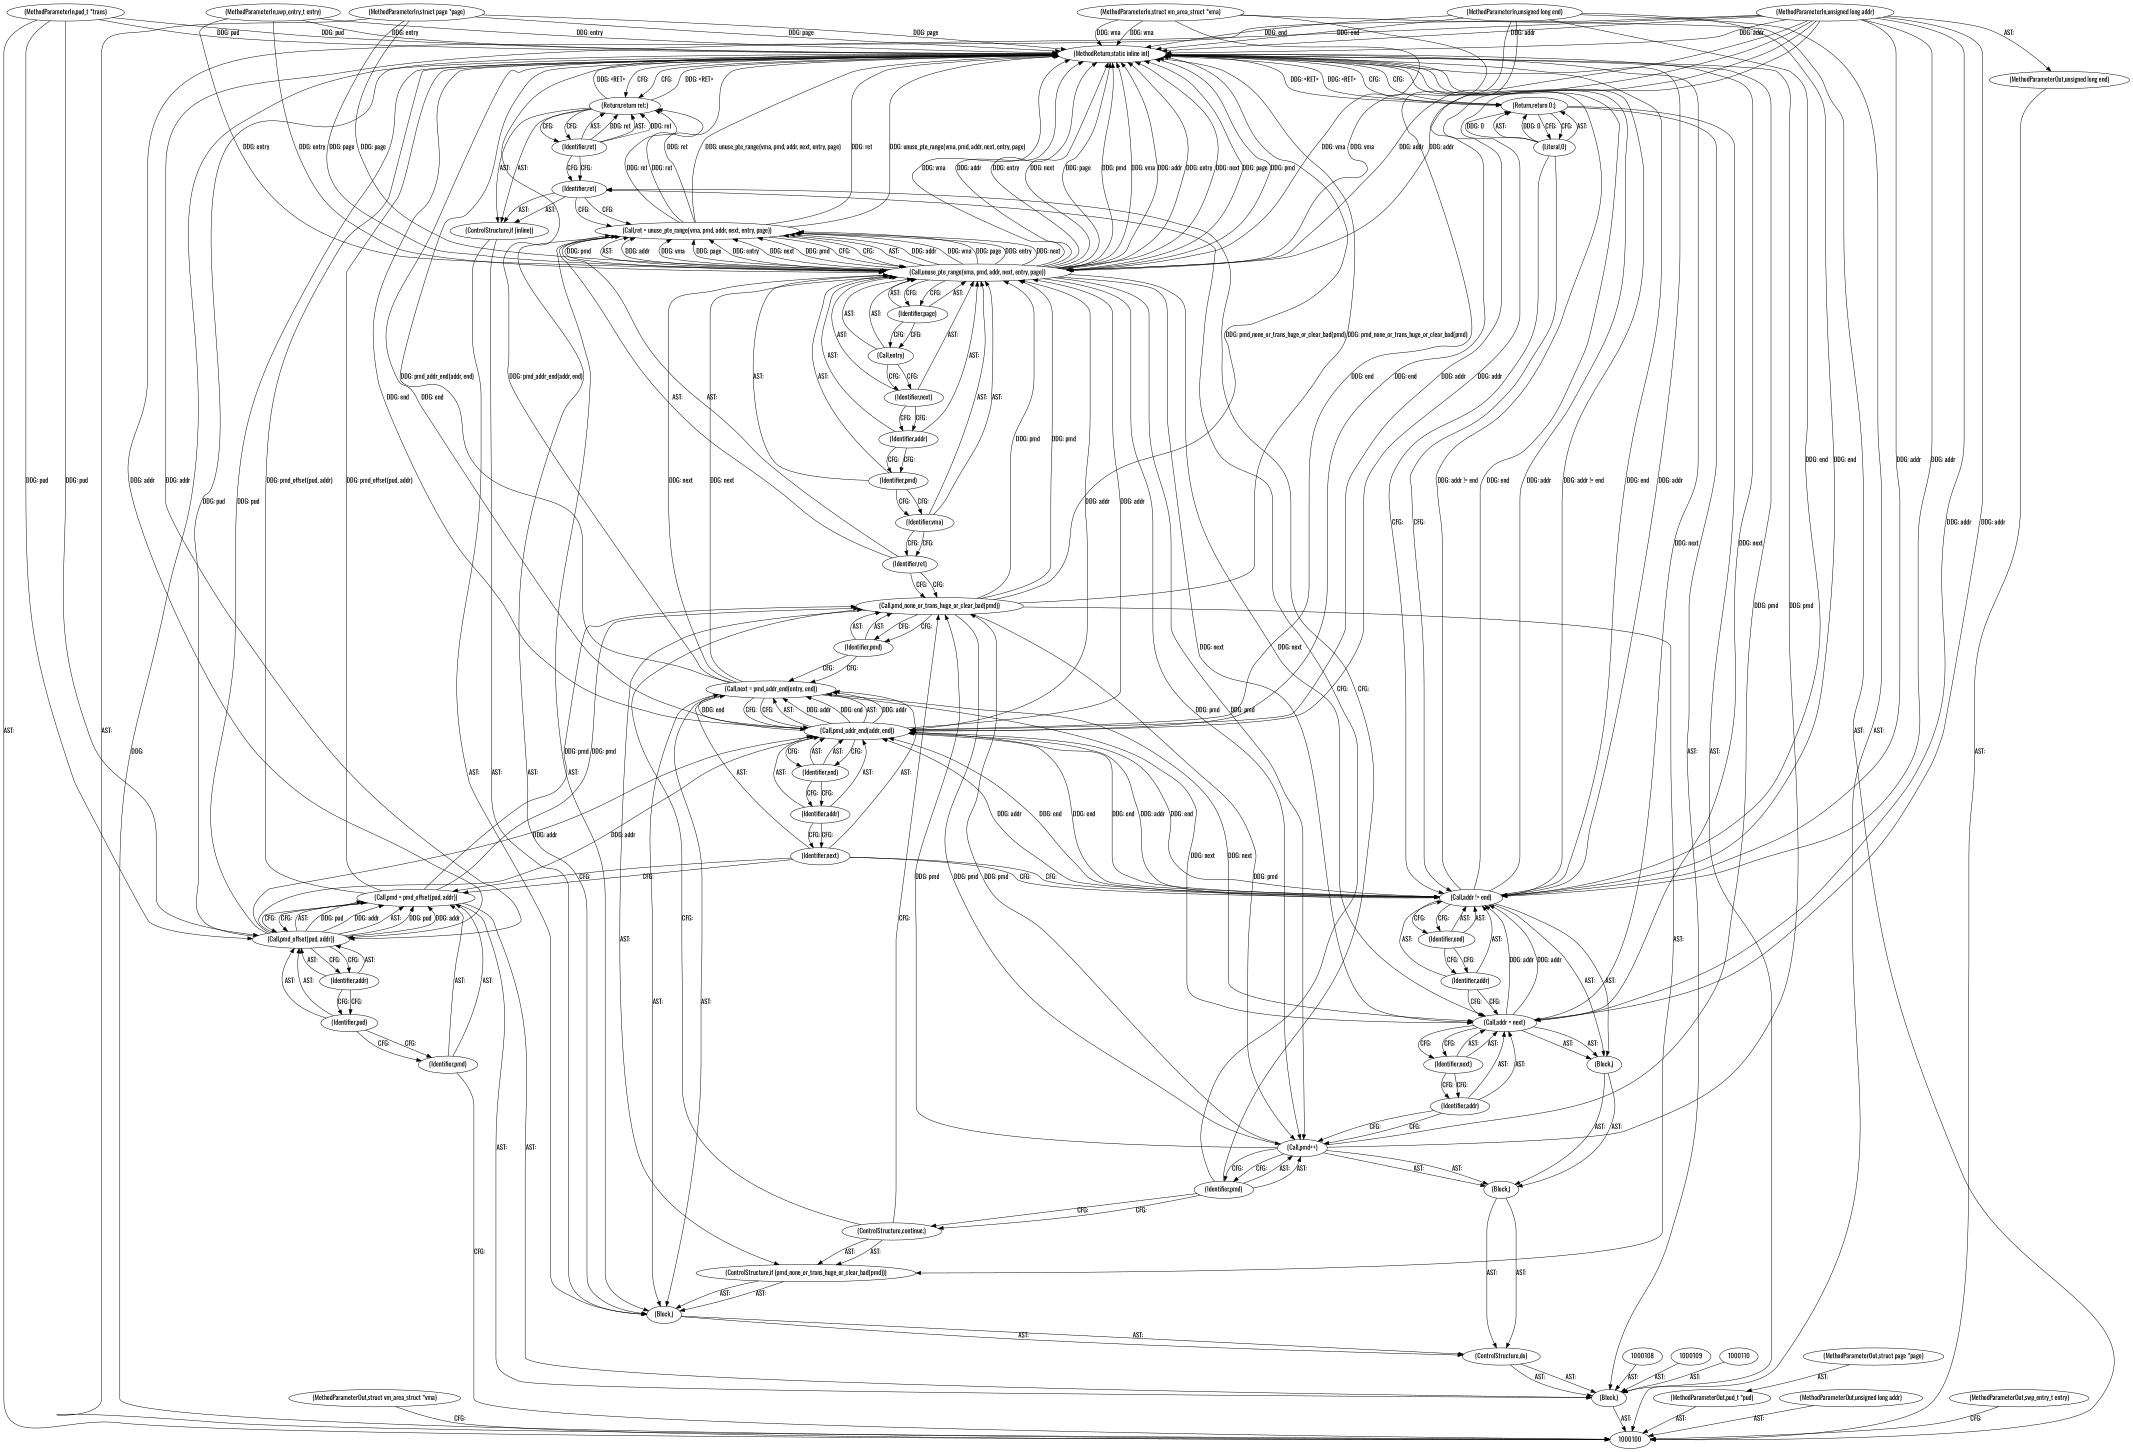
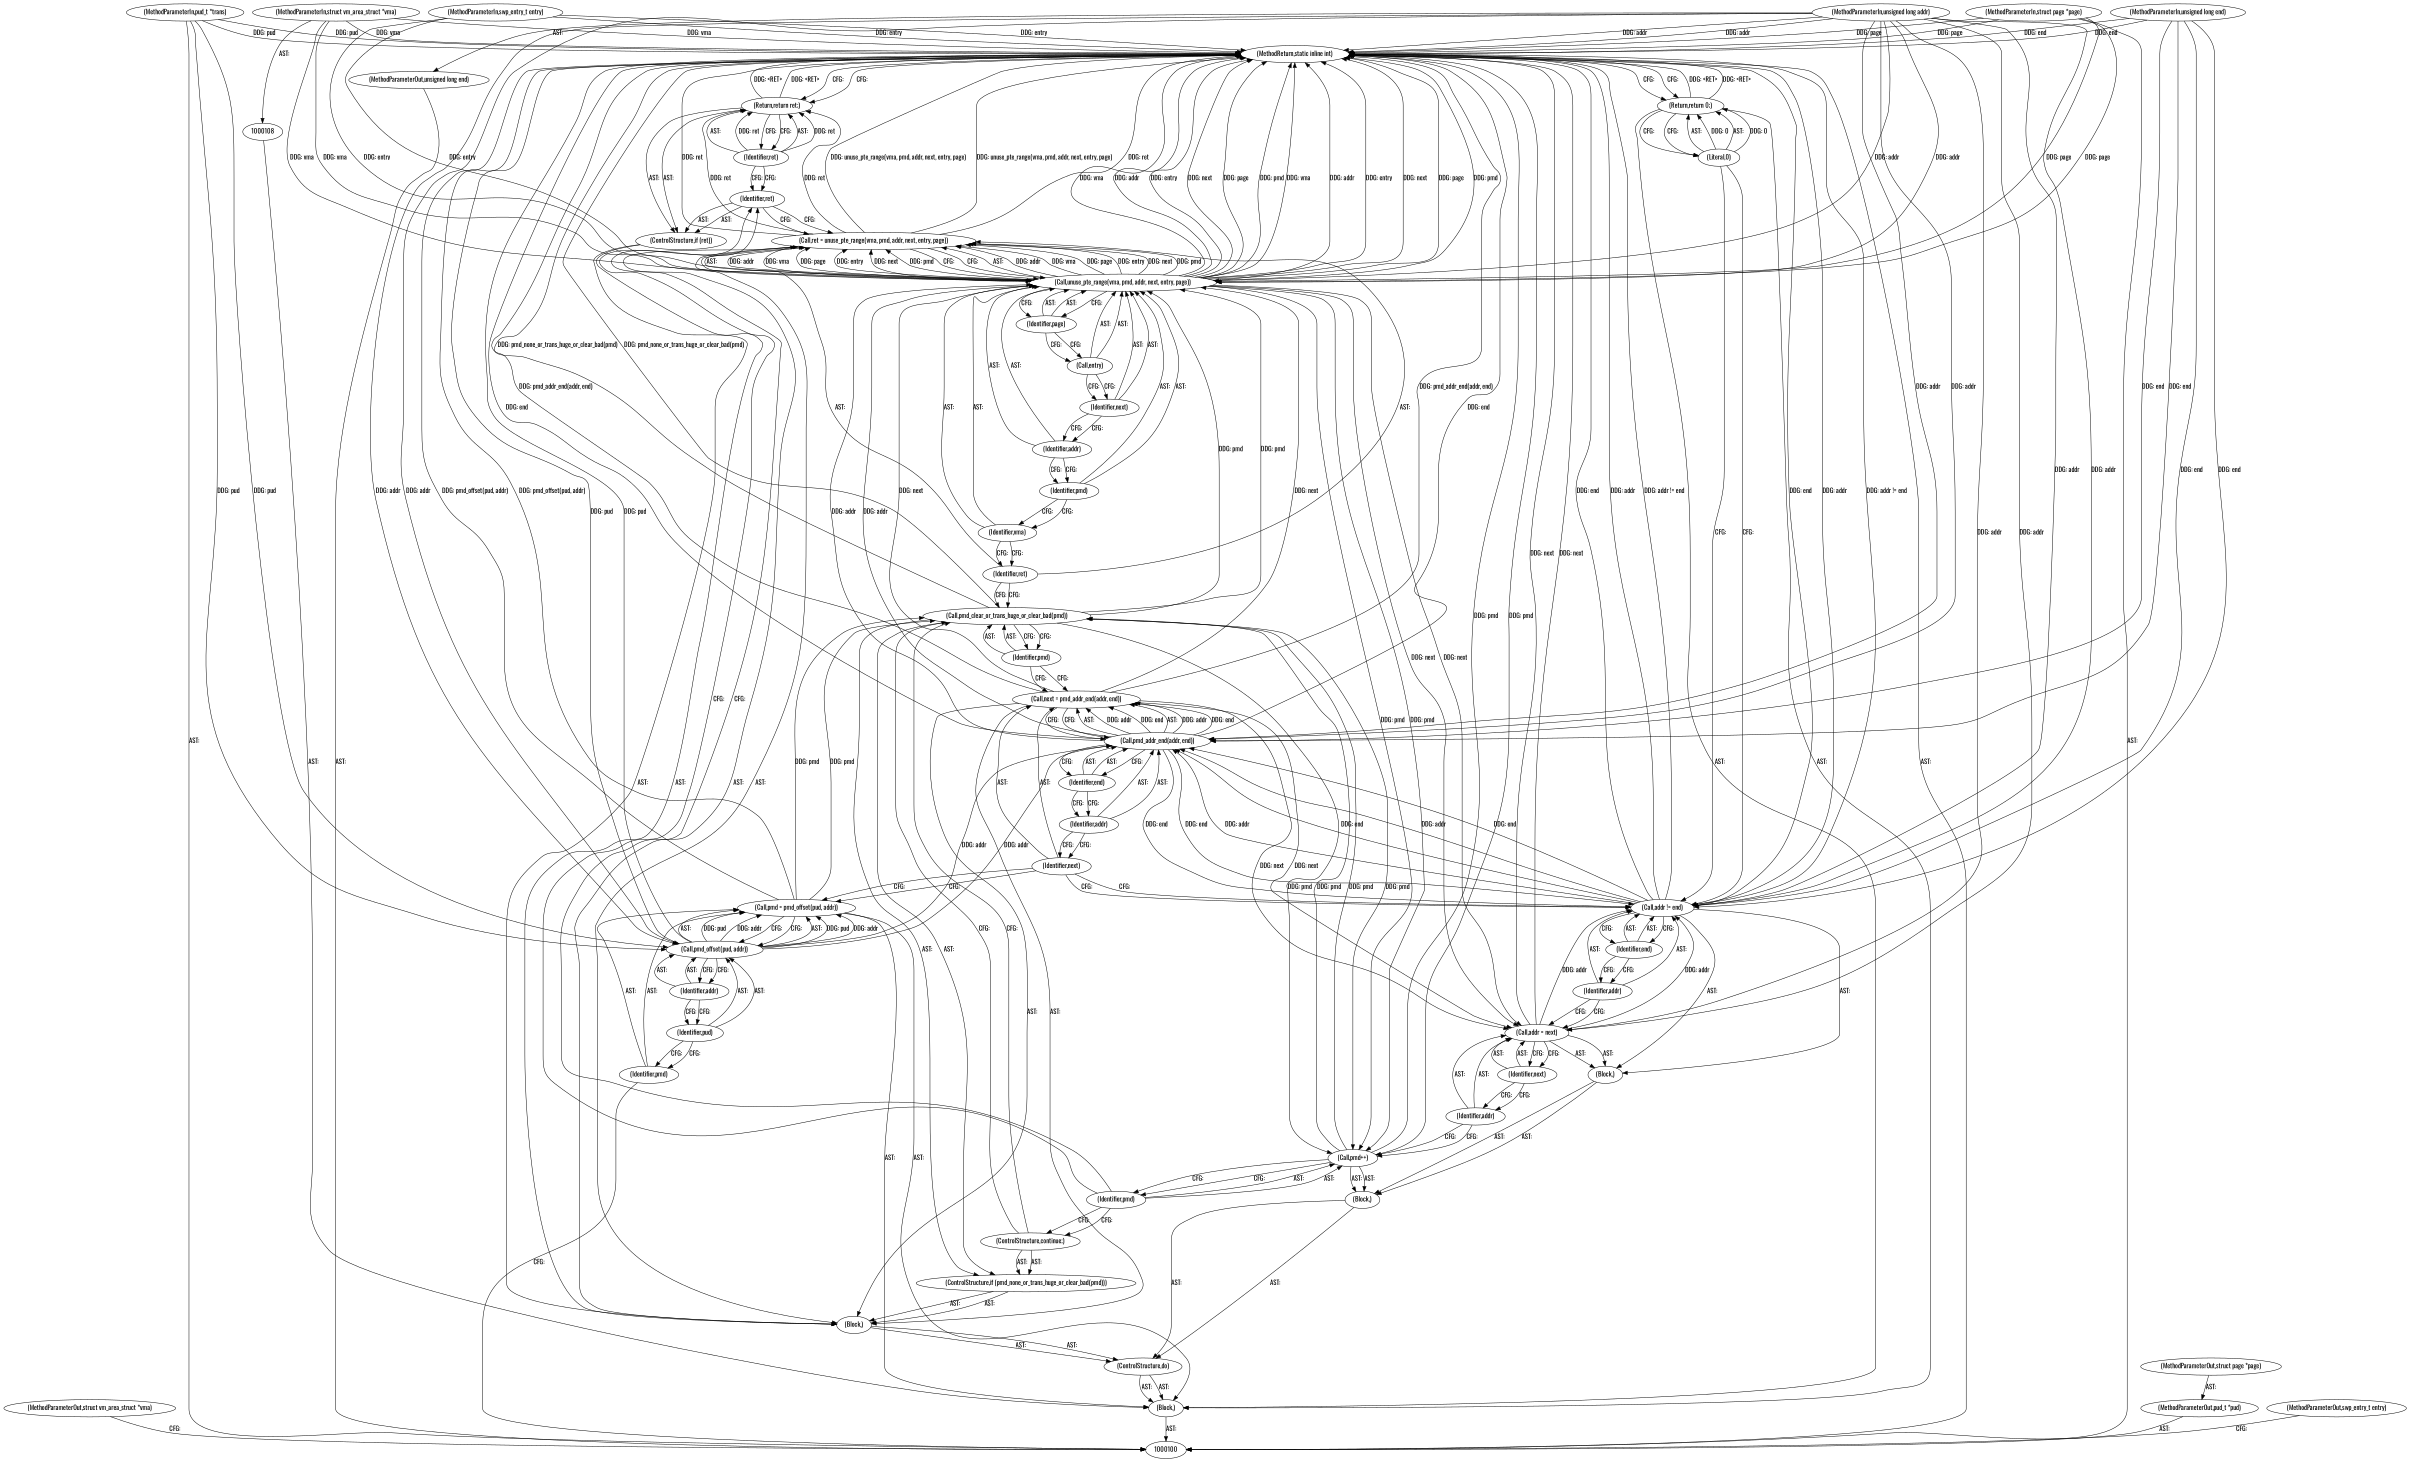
(499, 231) -> (681, 241)
(940, 606) -> (1007, 616)
(1882, 672) -> none
(771, 690) -> (1076, 700)
(1859, 699) -> (272, 61)
(138, 752) -> (1927, 762)
(1691, 1357) -> none
(1739, 1357) -> none
(1851, 1398) -> none
